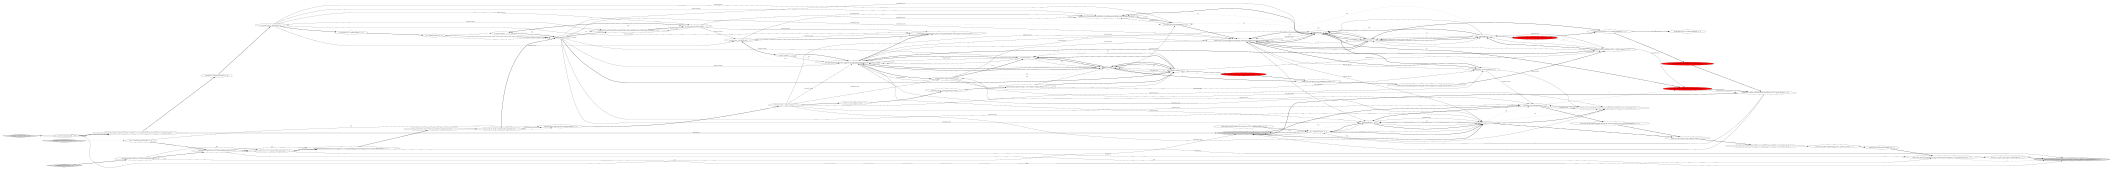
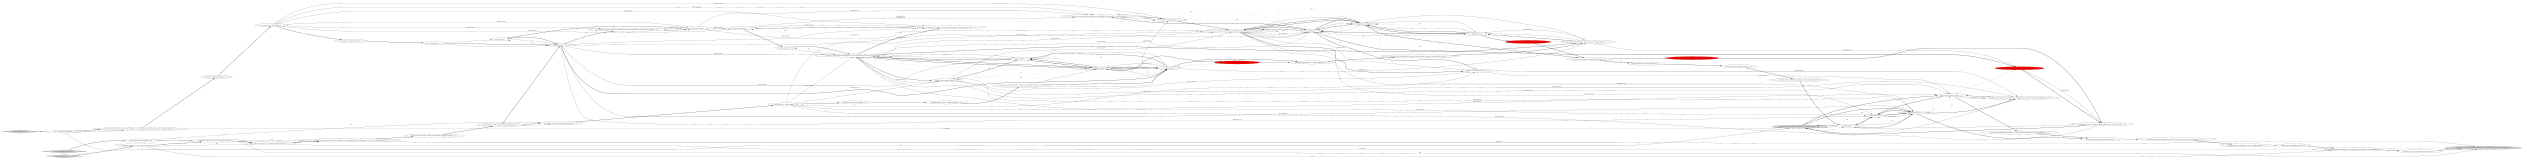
none -> (1739, 66)
(105, 141) -> (95, 142)
